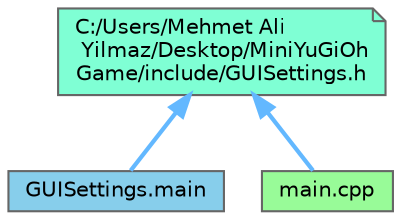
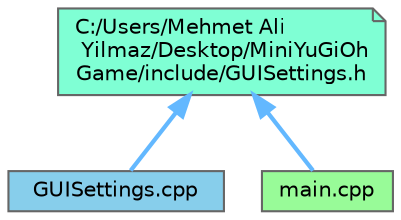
(116, 191) -> (116, 191)
